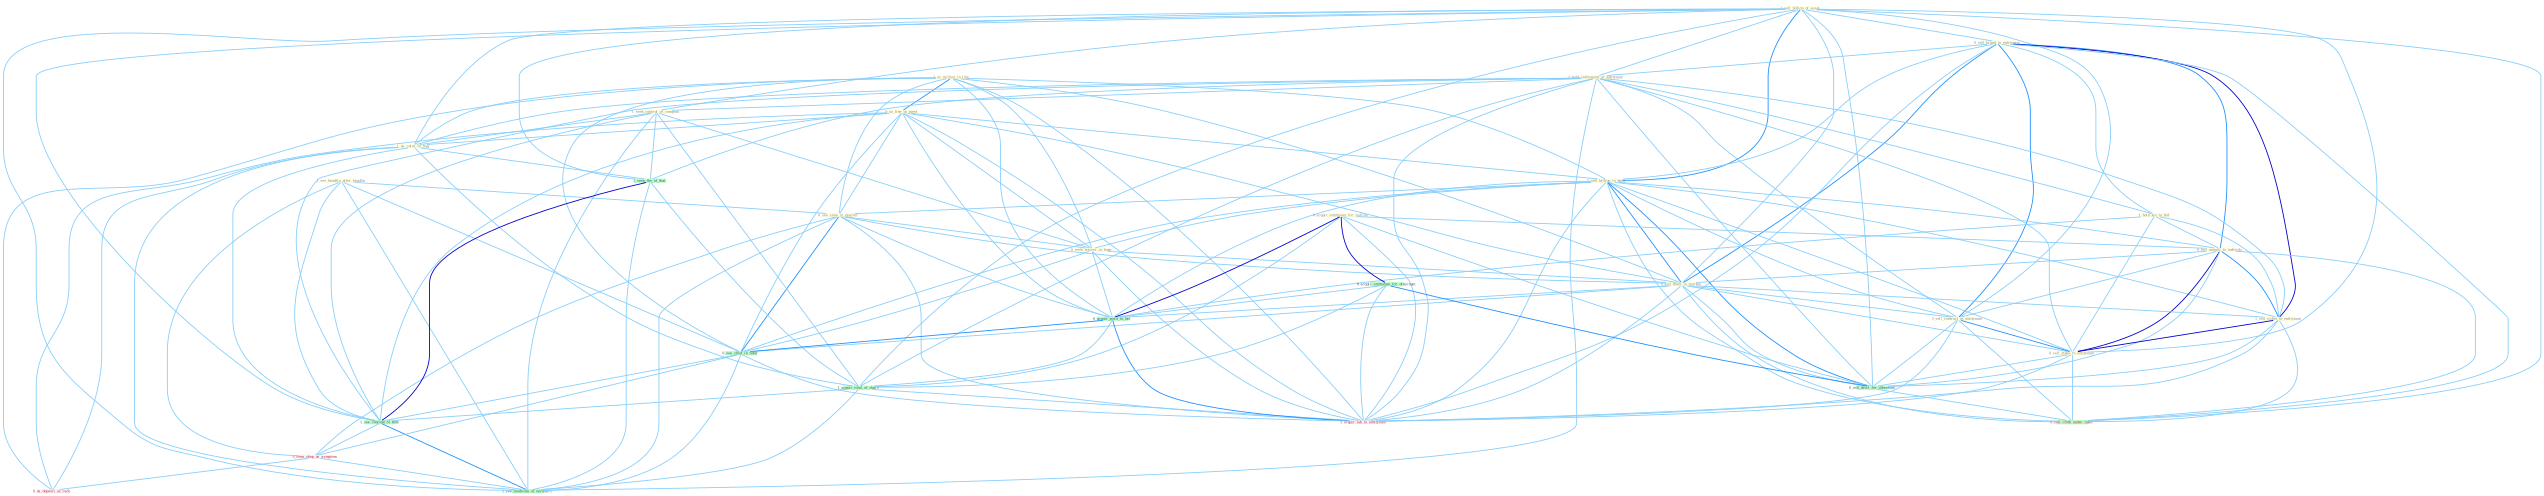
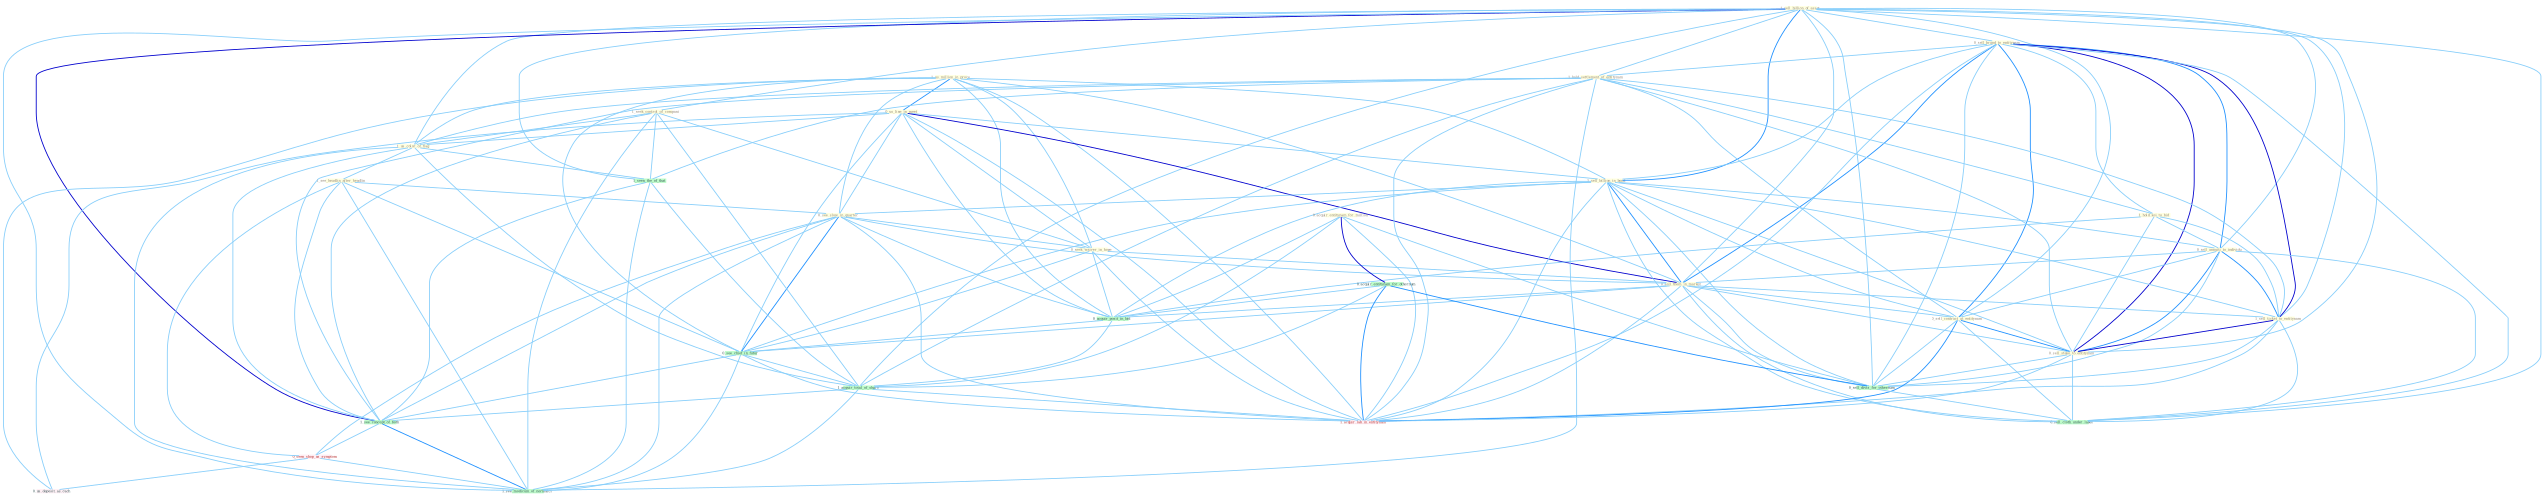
(256, 49) -> (256, 49)
none -> (2326, 57)
(951, 77) -> (951, 77)
(1127, 94) -> none
none -> (2194, 158)
(569, 181) -> (592, 311)
(1274, 190) -> (1274, 190)
(1341, 202) -> none
(116, 212) -> (378, 163)
(1711, 212) -> (1954, 220)
(1802, 233) -> (2300, 45)
(484, 235) -> (457, 249)
(1218, 276) -> (1218, 276)
(1727, 301) -> (1727, 301)
(2161, 319) -> (2161, 319)
(927, 336) -> (927, 336)
(1362, 350) -> (1362, 350)
(538, 402) -> (800, 370)
(1202, 405) -> none
(1685, 411) -> (1685, 411)
(2073, 422) -> (2073, 422)
(53, 491) -> (53, 491)
